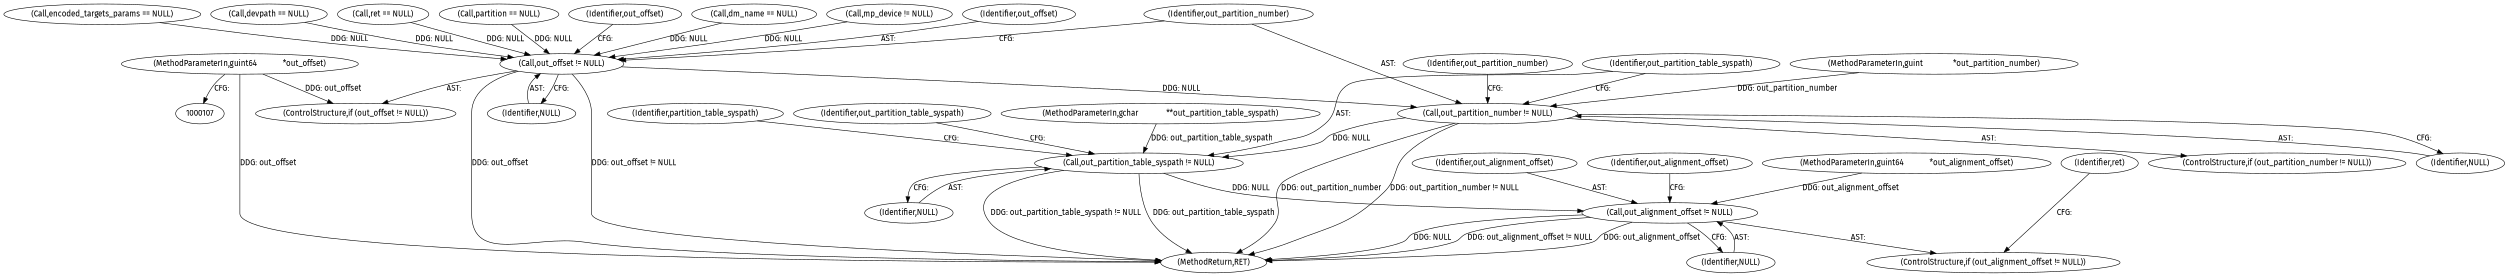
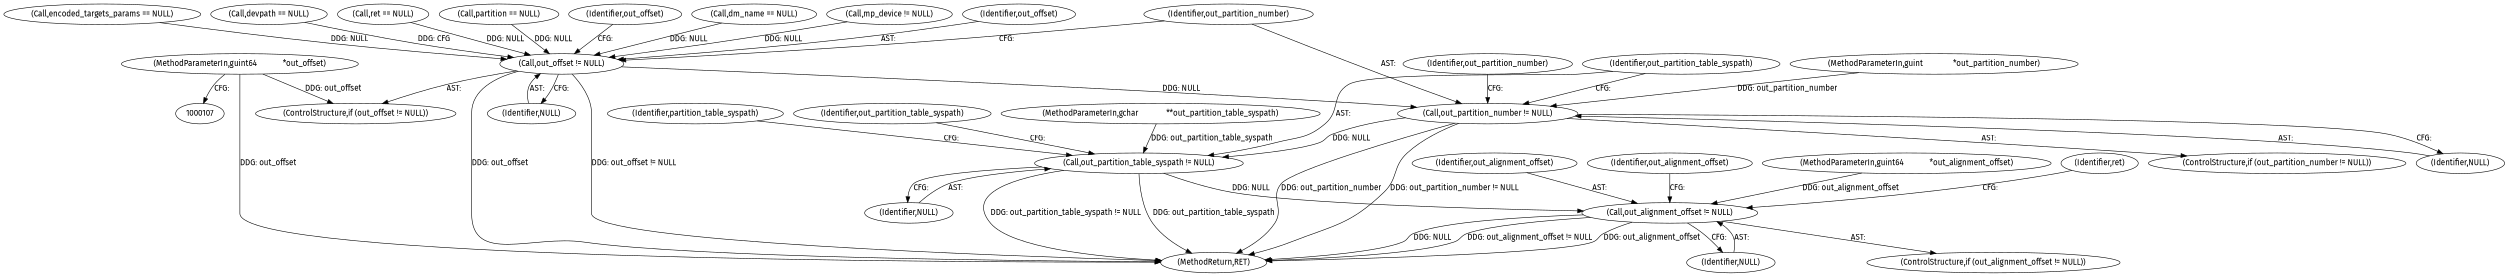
(434, 39) -> (434, 39)
(2049, 211) -> (1913, 193)
